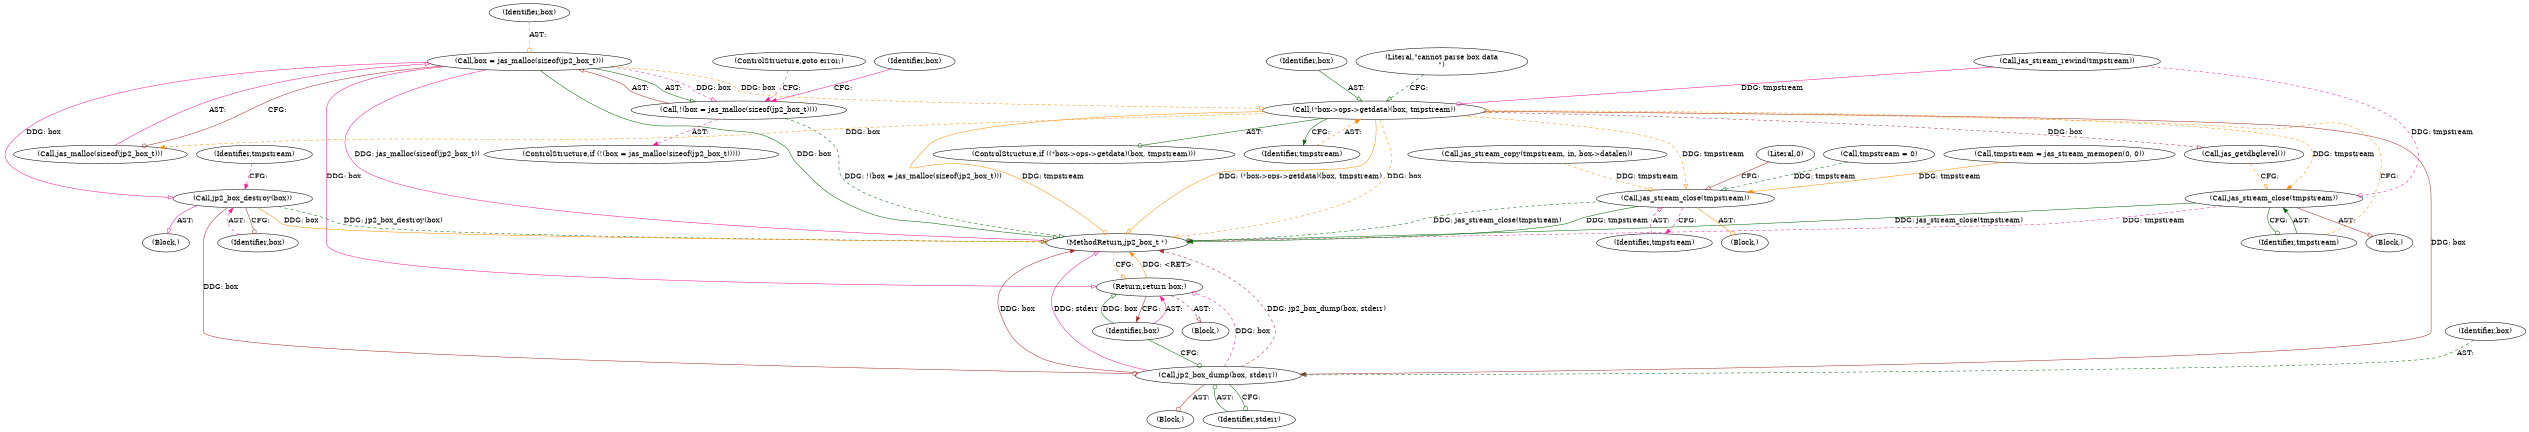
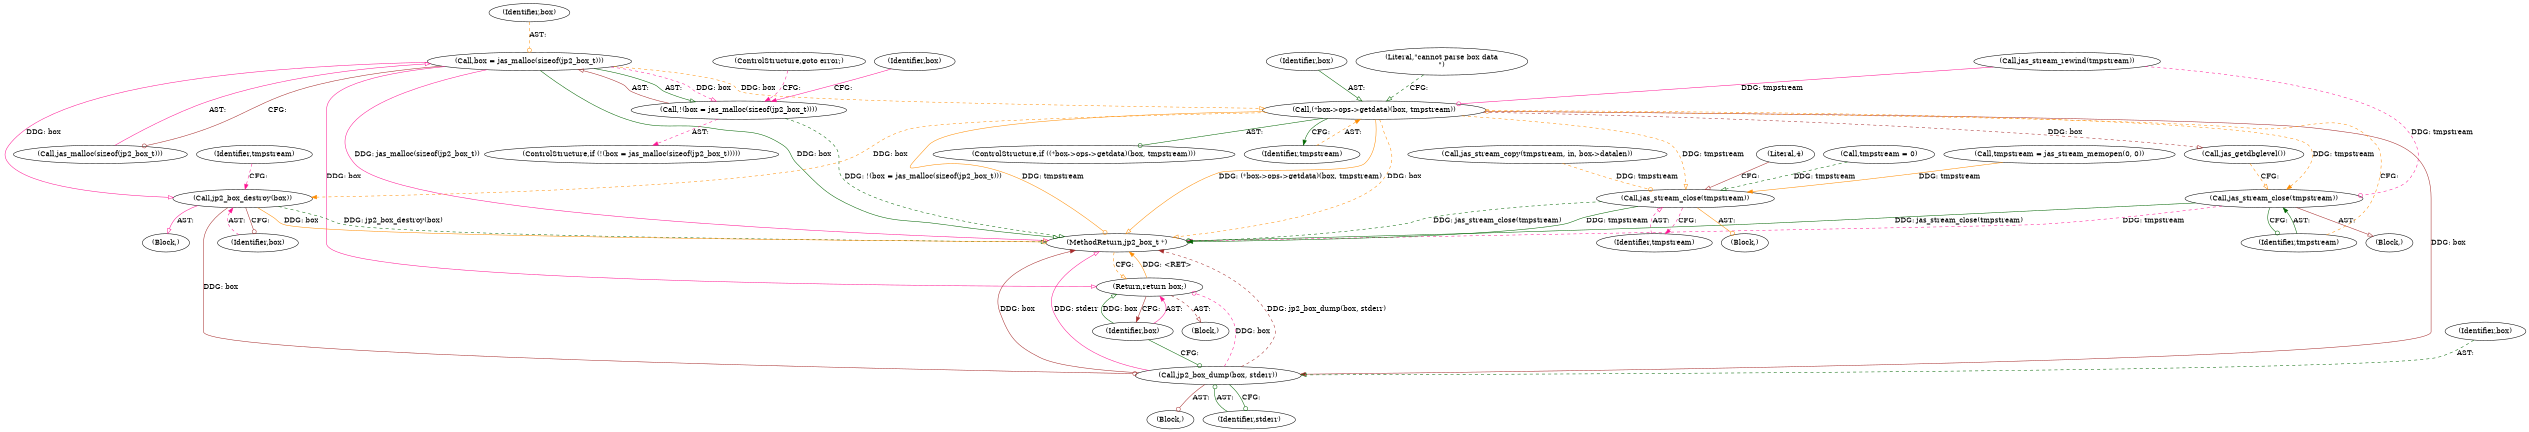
(717, 136) -> (796, 171)
(1786, 154) -> (1786, 154)
